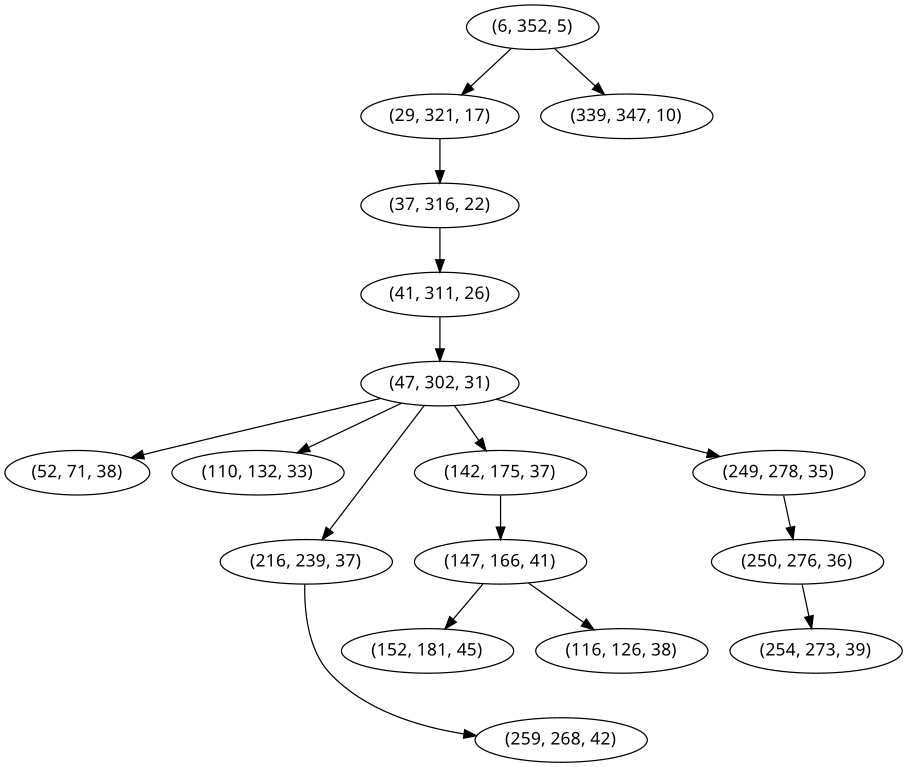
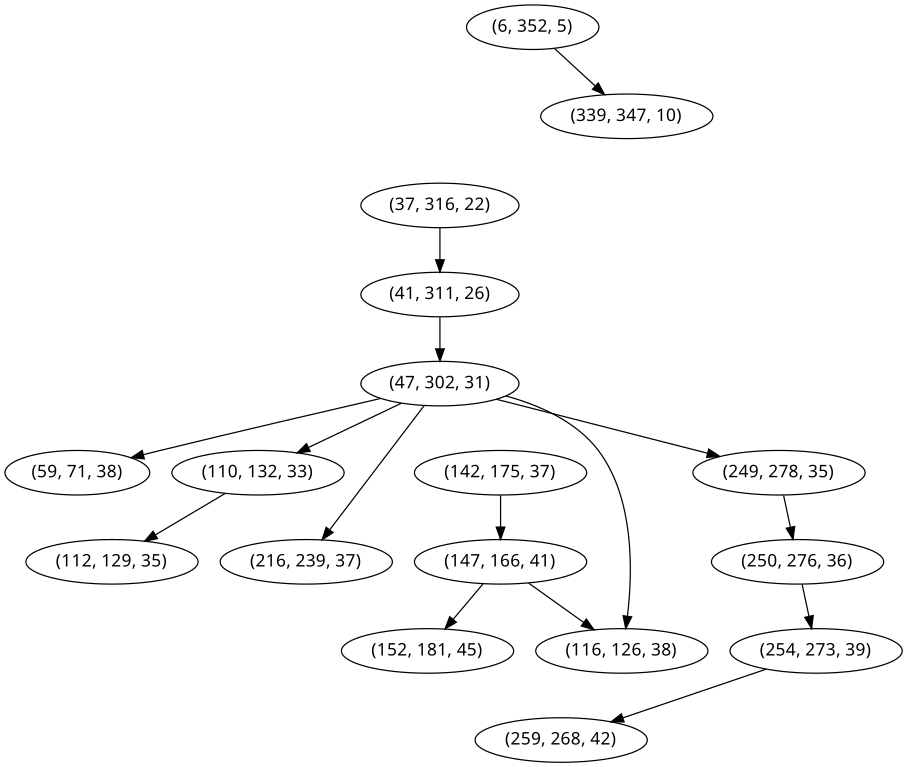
(440, 116) -> none
(467, 423) -> (614, 478)
(77, 473) -> (77, 473)
none -> (112, 562)
(351, 691) -> (694, 694)
